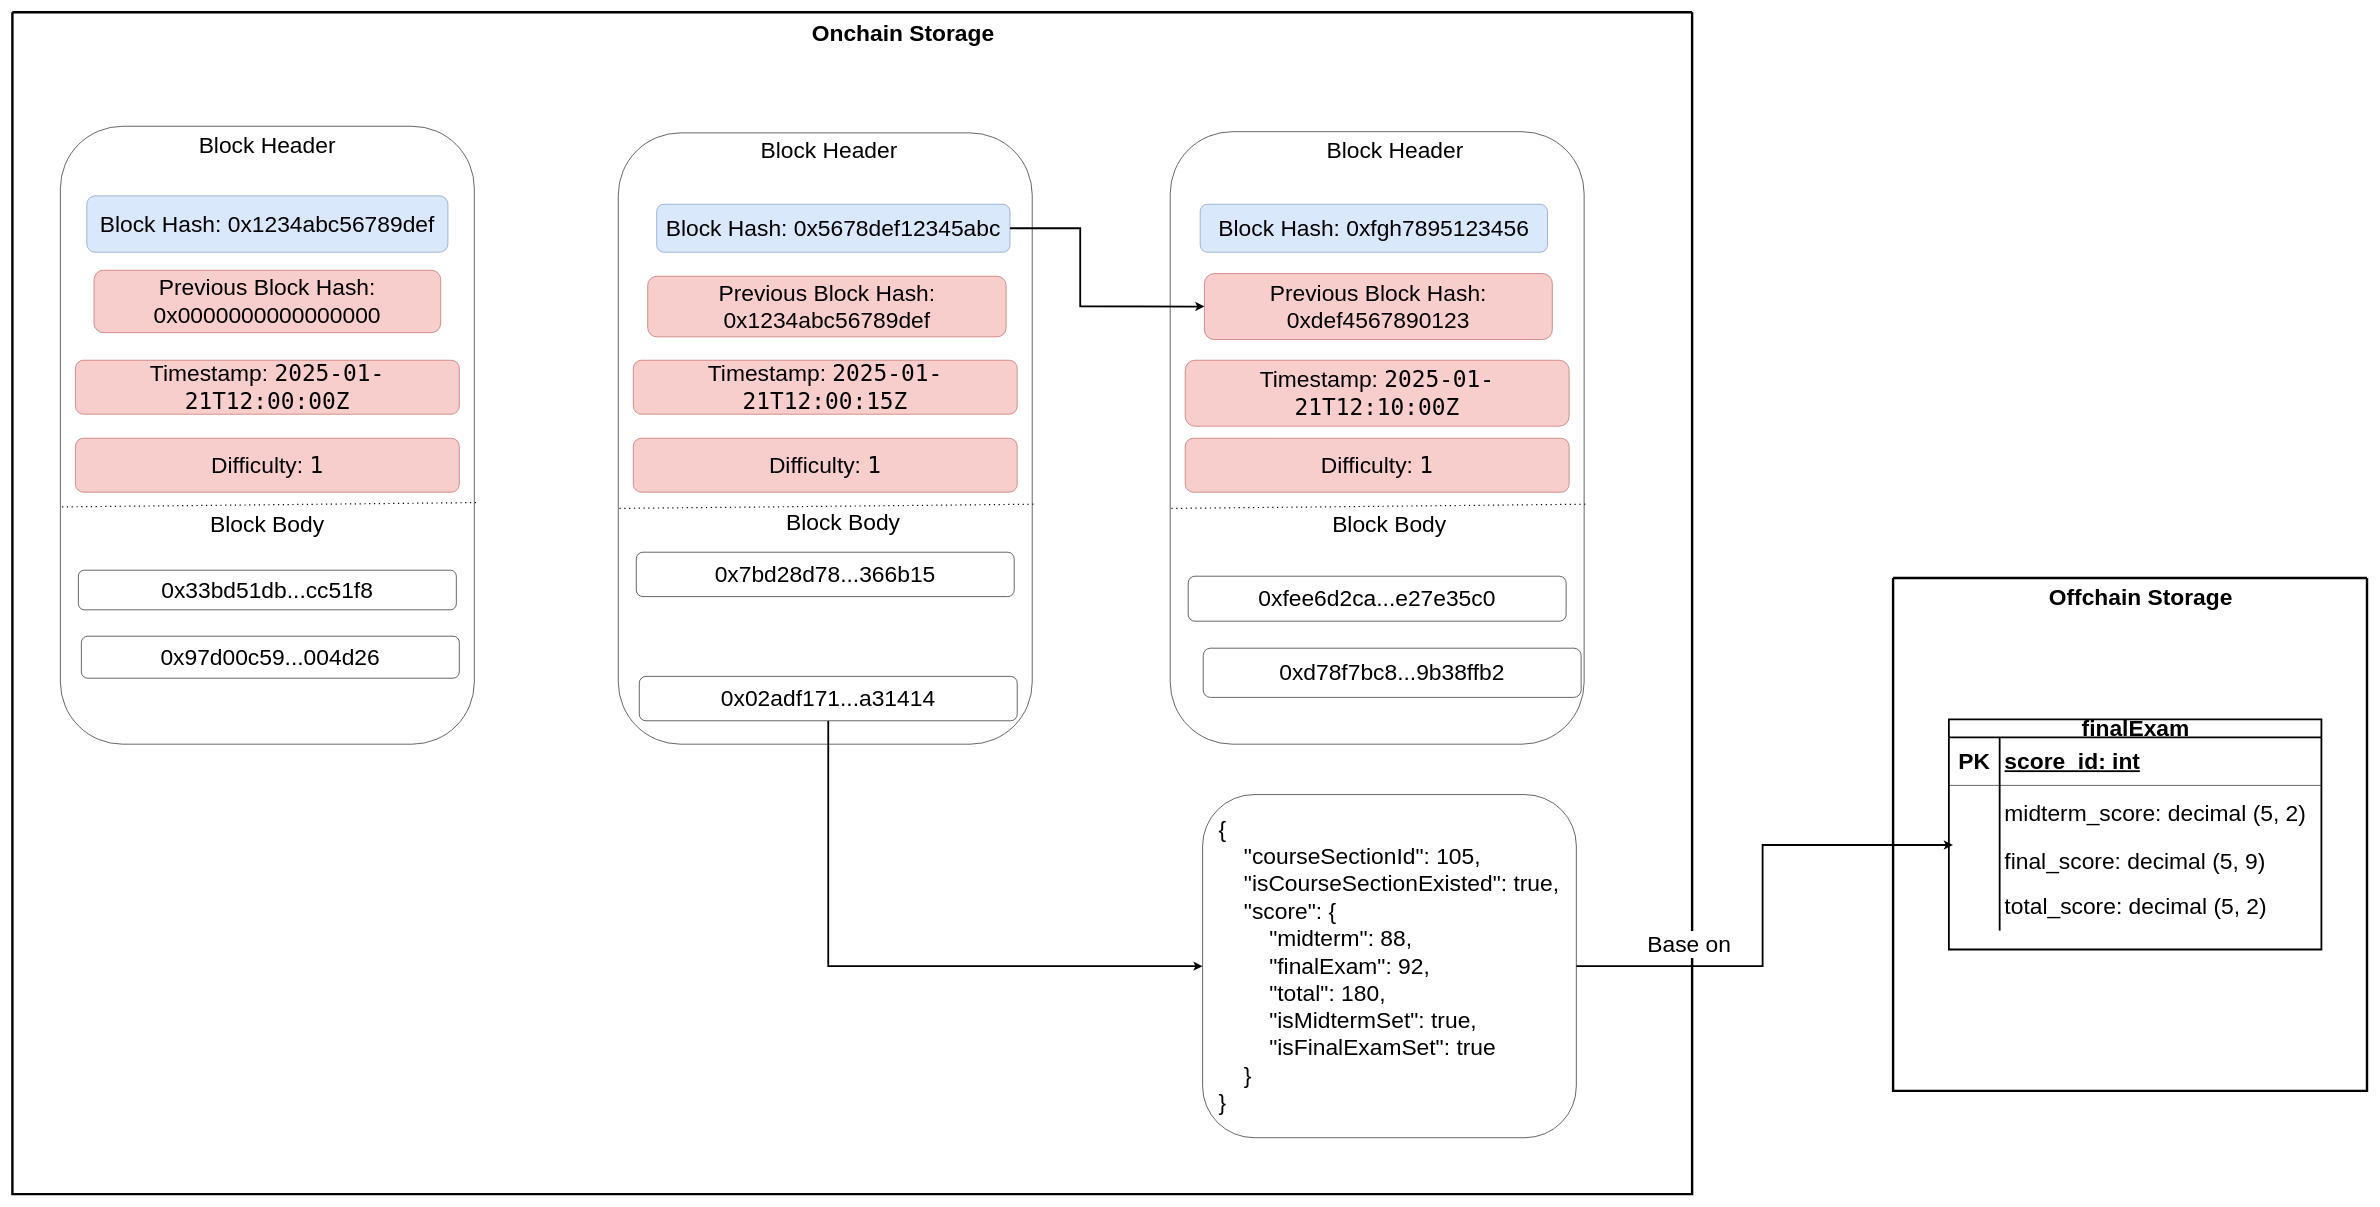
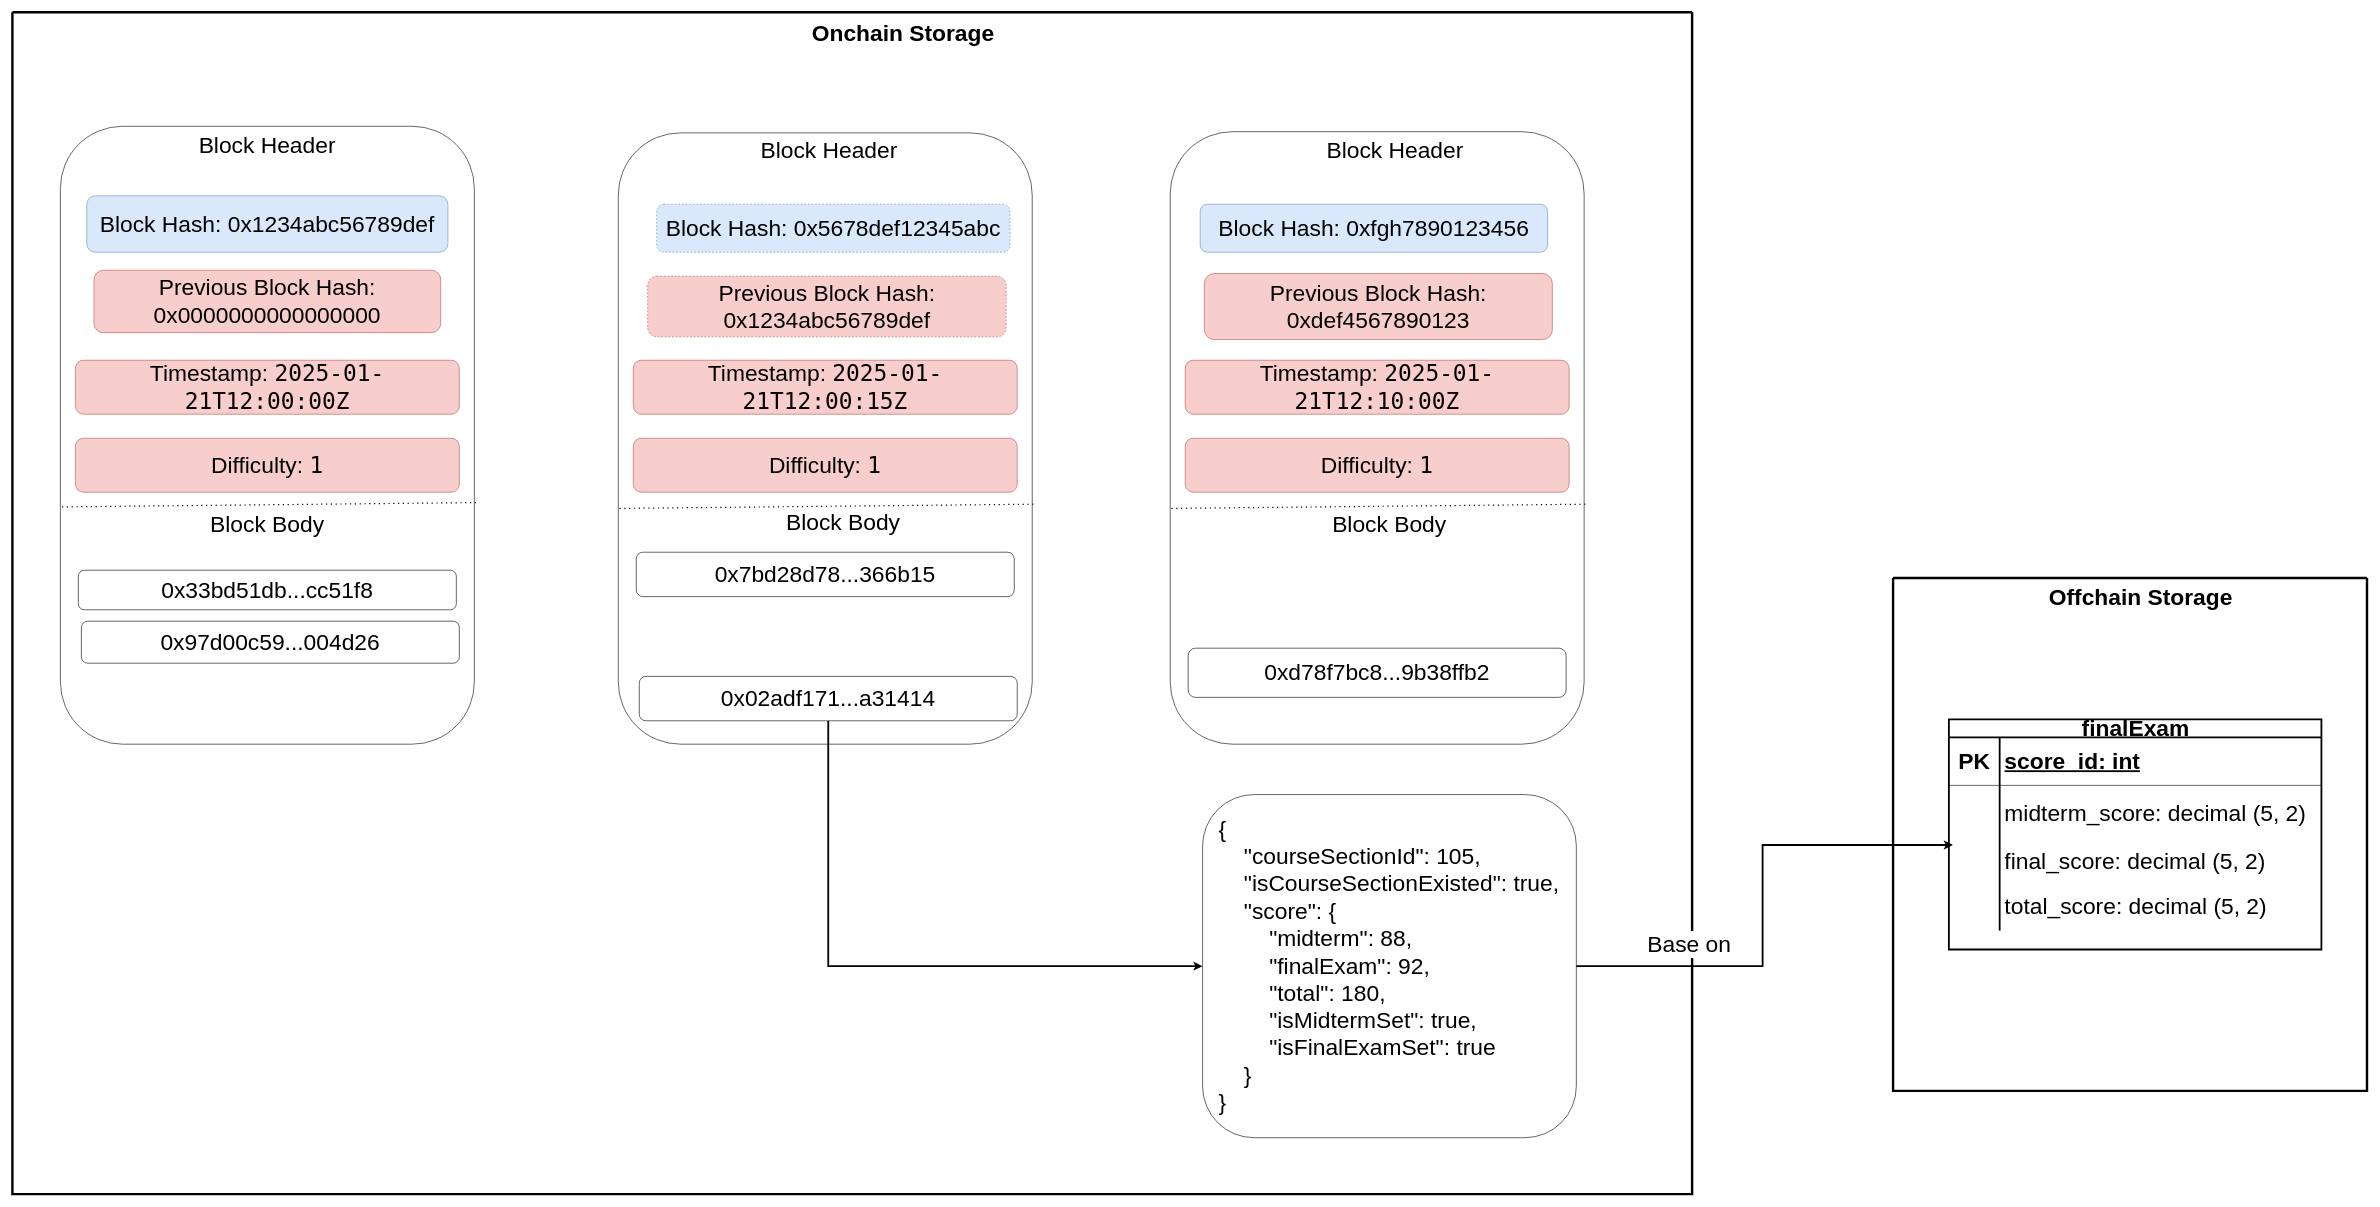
(833, 228) -> (833, 228)
(1374, 228) -> (1374, 228)
(1080, 291) -> none
(827, 307) -> (827, 307)
(1377, 393) -> (1377, 387)
(1377, 599) -> none
(270, 657) -> (270, 642)
(1392, 673) -> (1377, 673)
(2151, 862) -> (2151, 862)
